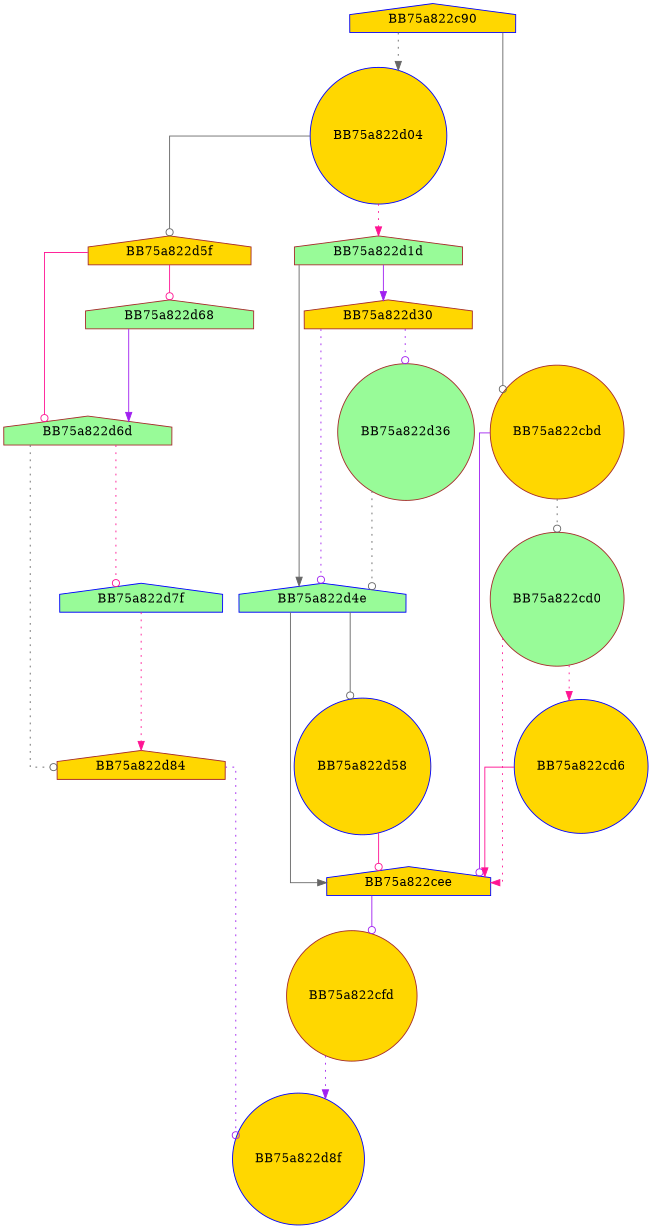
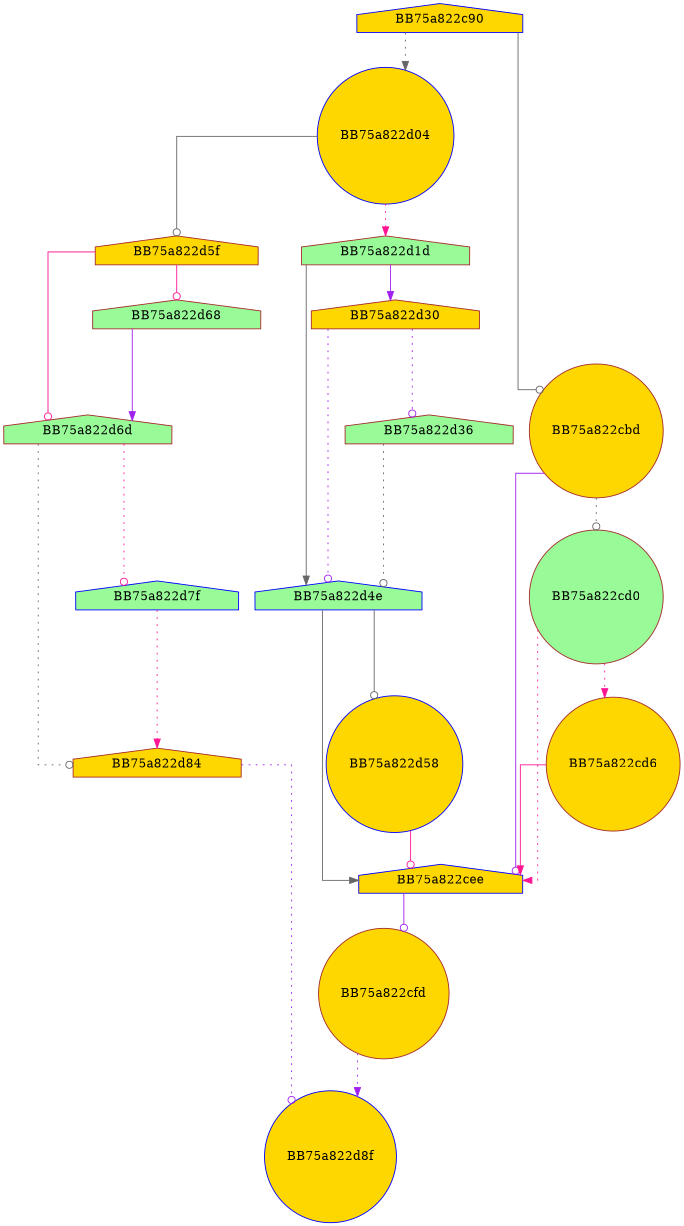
(406, 432) -> (429, 431)
(581, 766) -> (613, 764)
